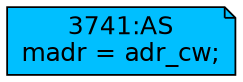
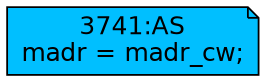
(121, 41) -> (133, 41)
